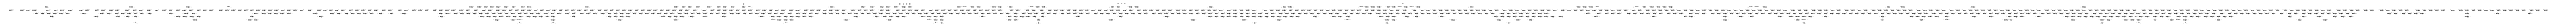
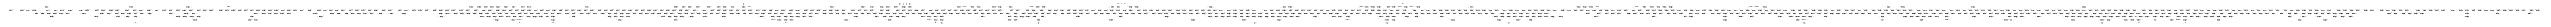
(2546, 10) -> none
none -> (1905, 17)
